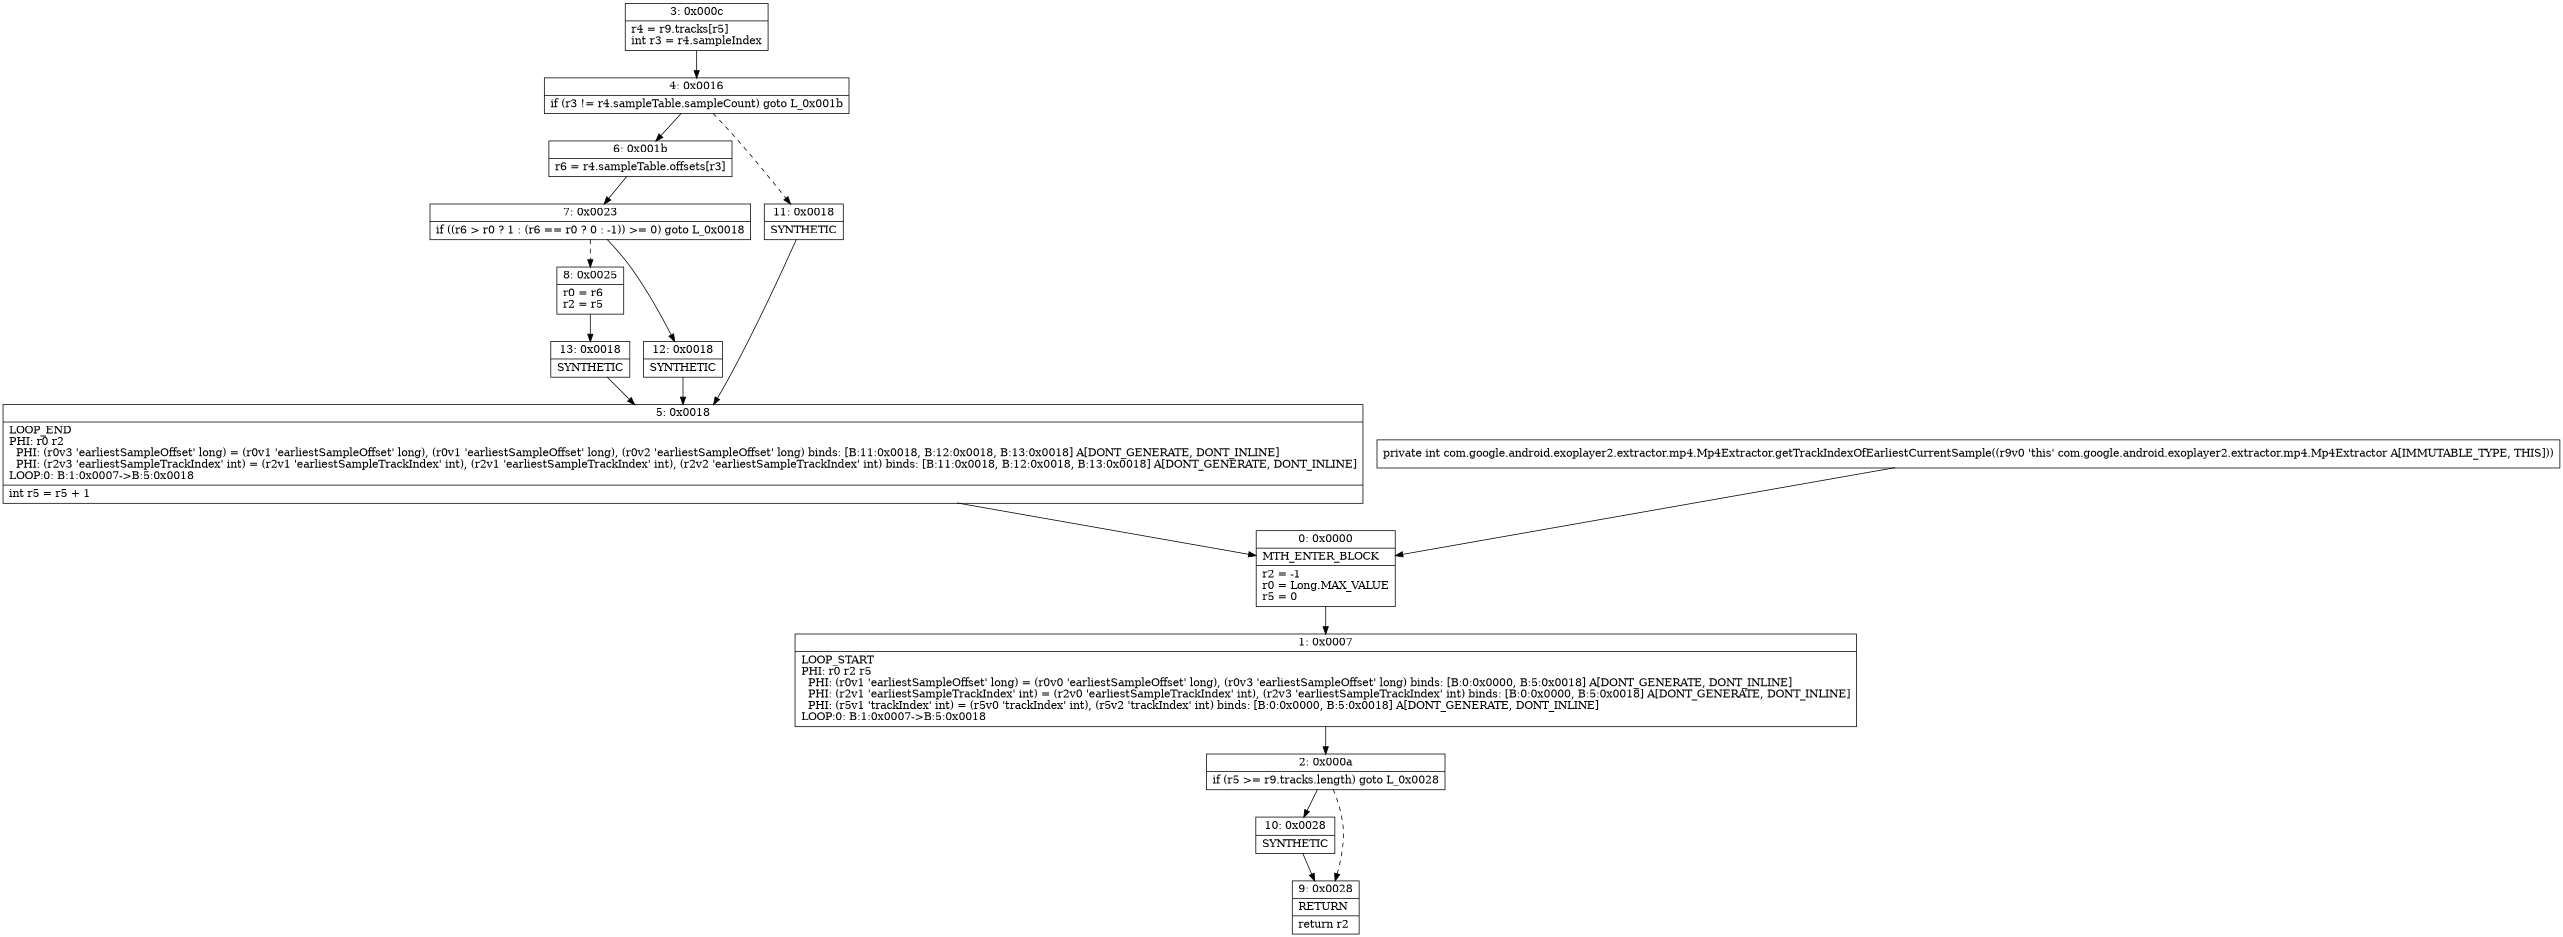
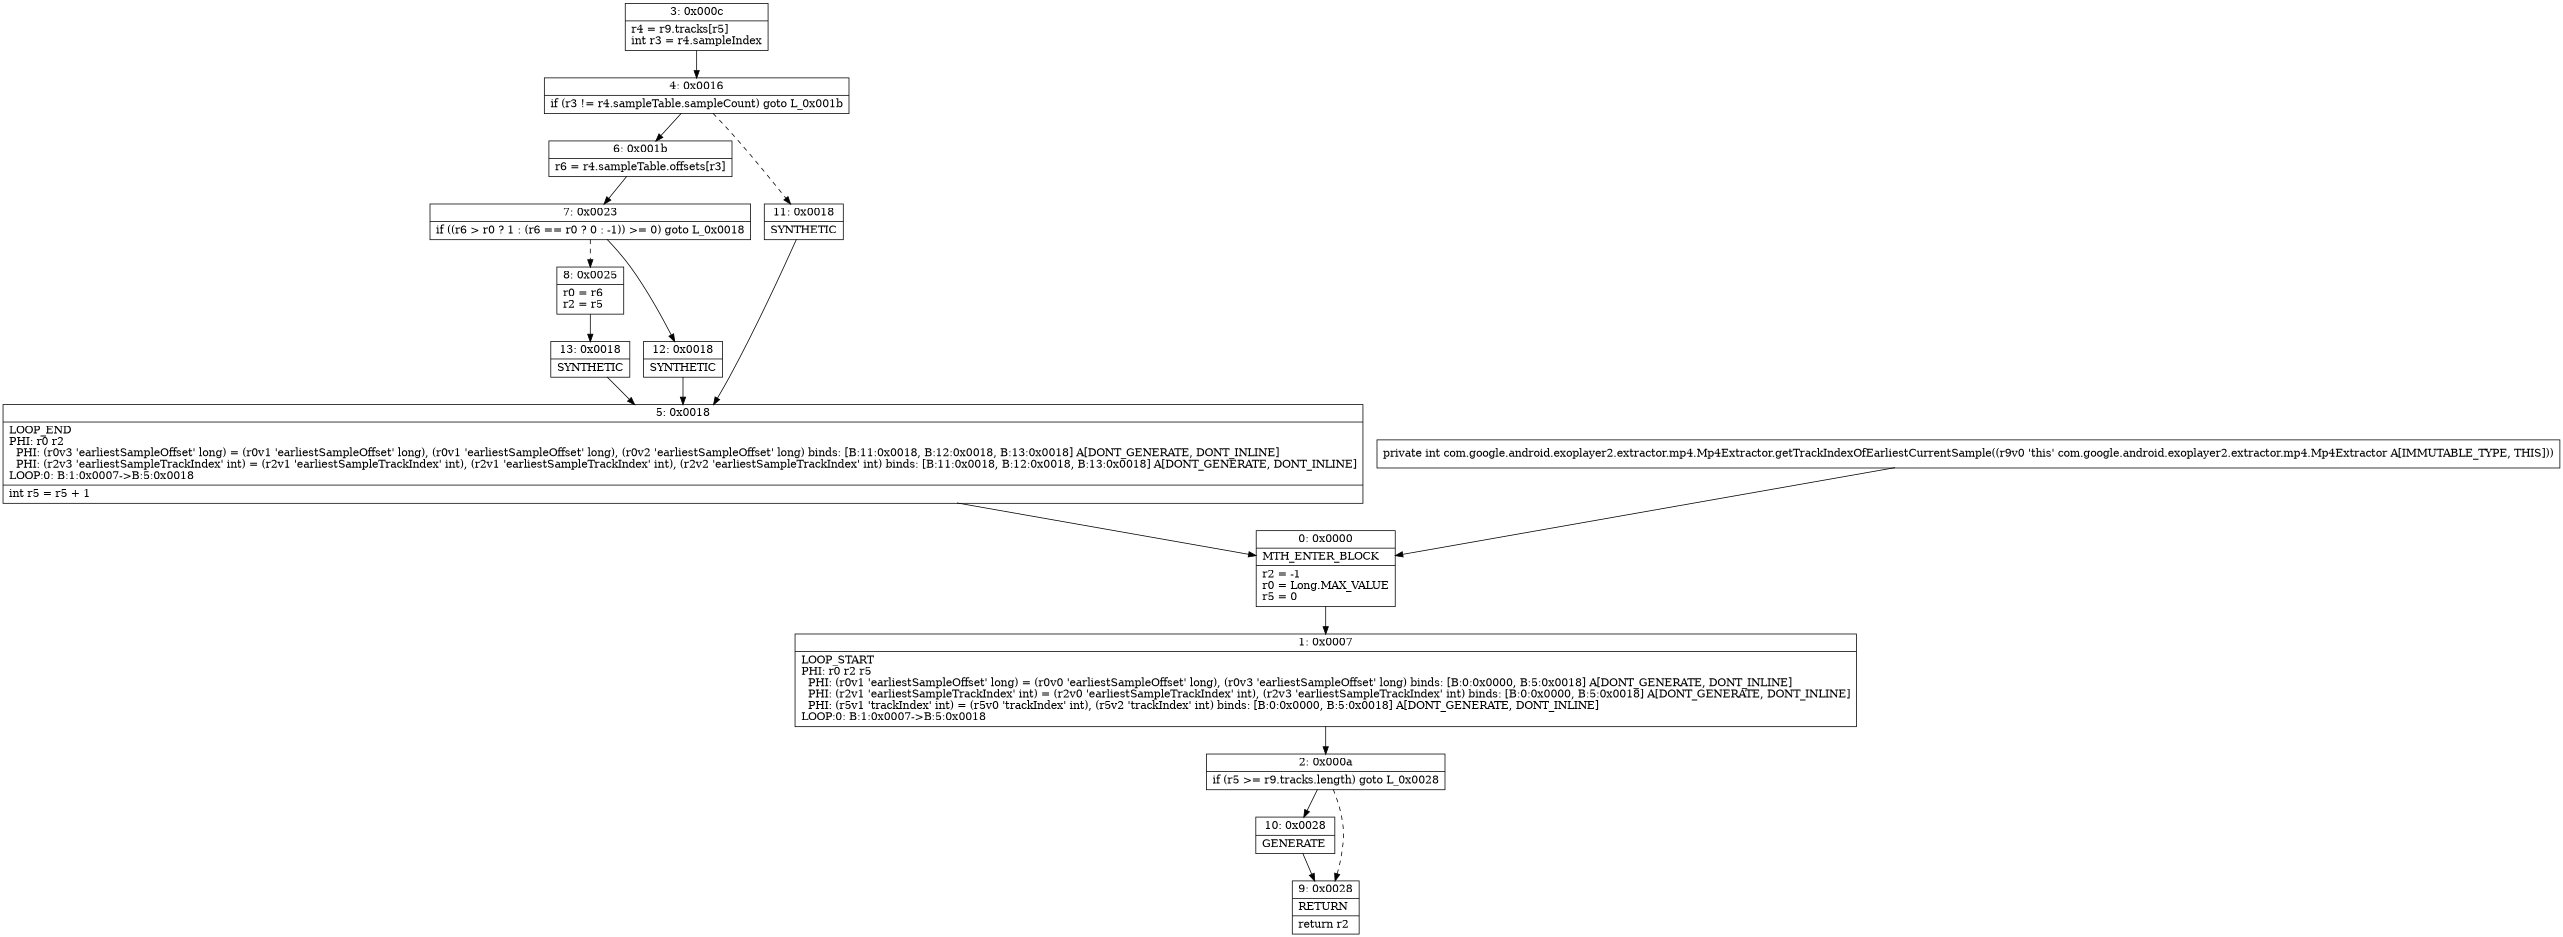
(1295, 844) -> (1294, 844)
